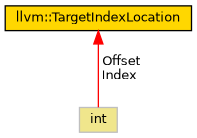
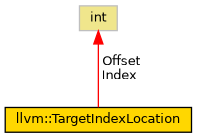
(98, 76) -> (98, 76)
